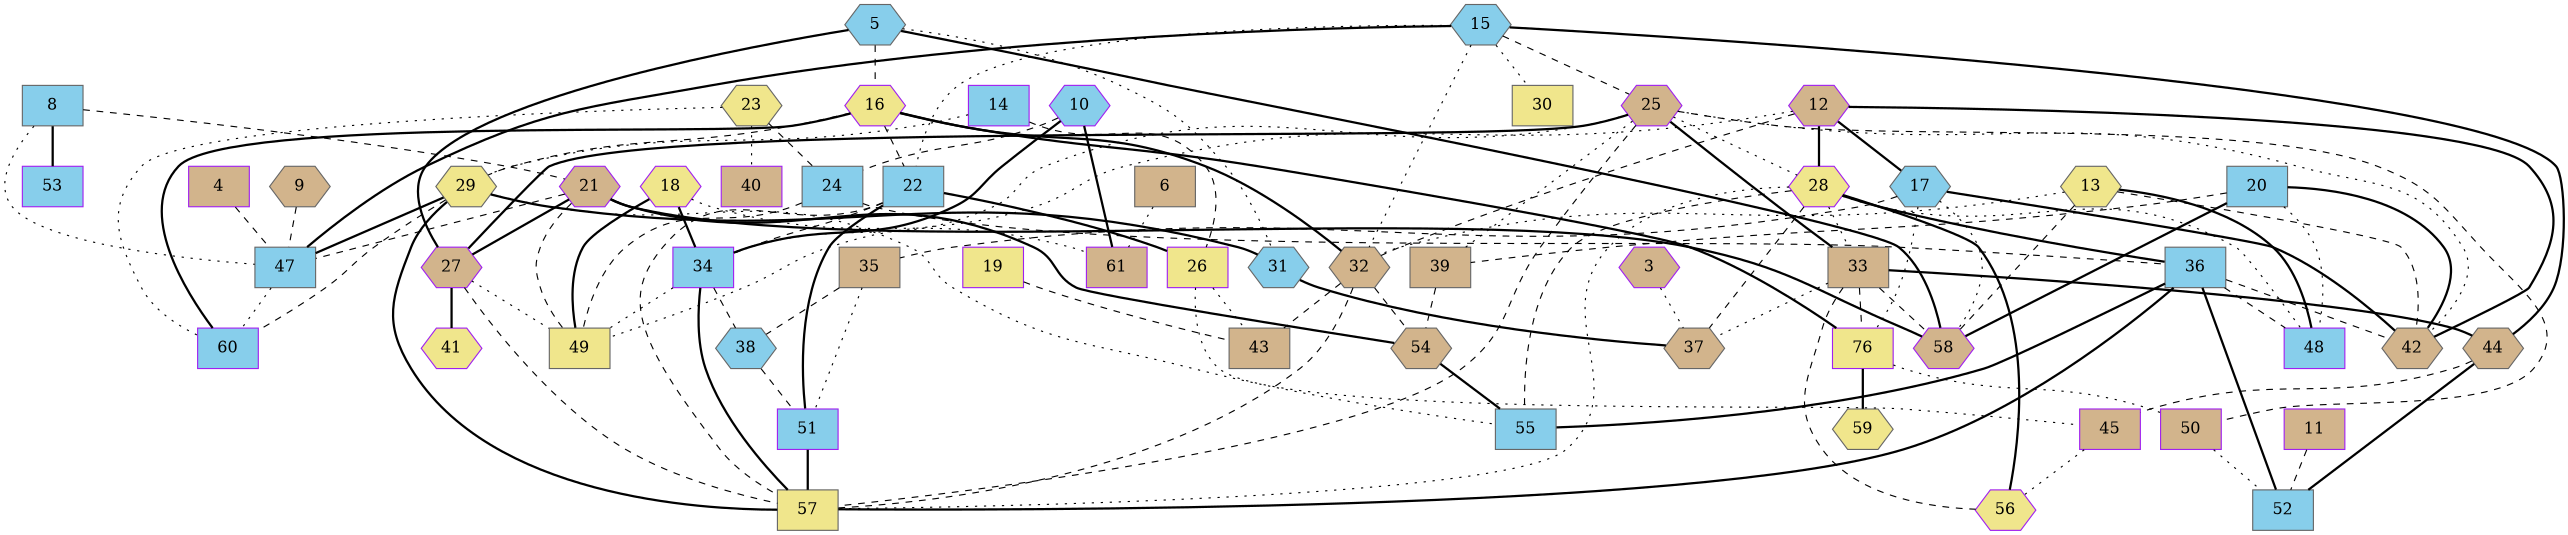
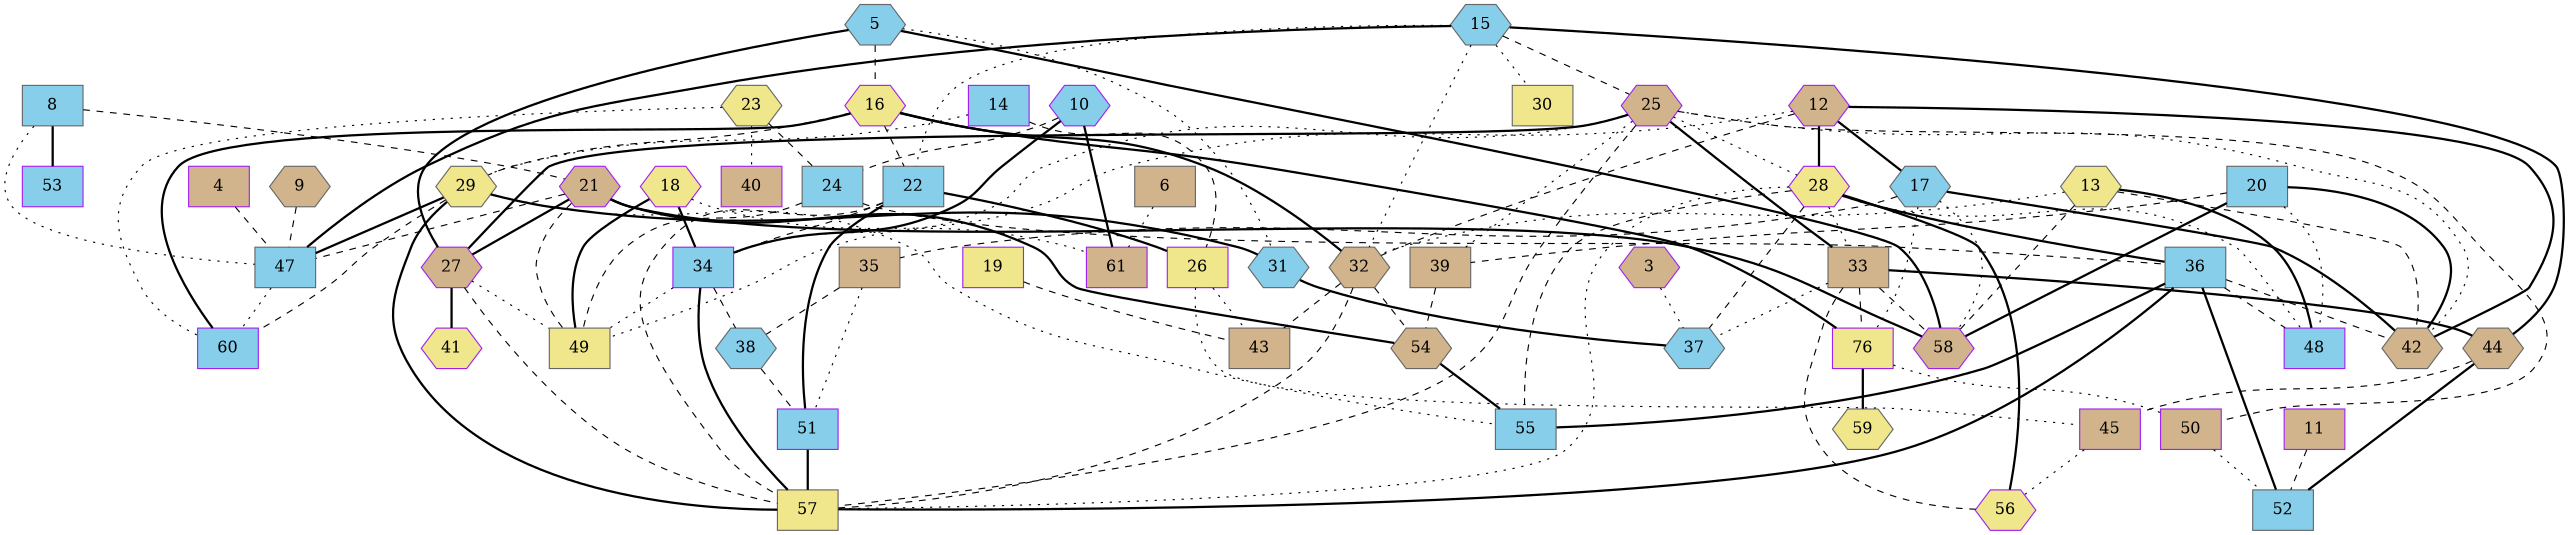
(1694, 348) -> (1694, 348)
